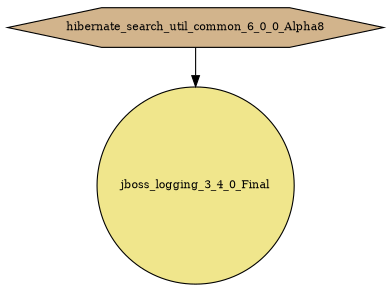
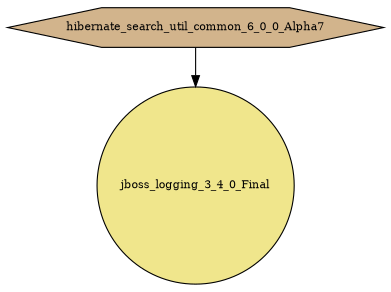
(196, 28) -> (196, 28)
